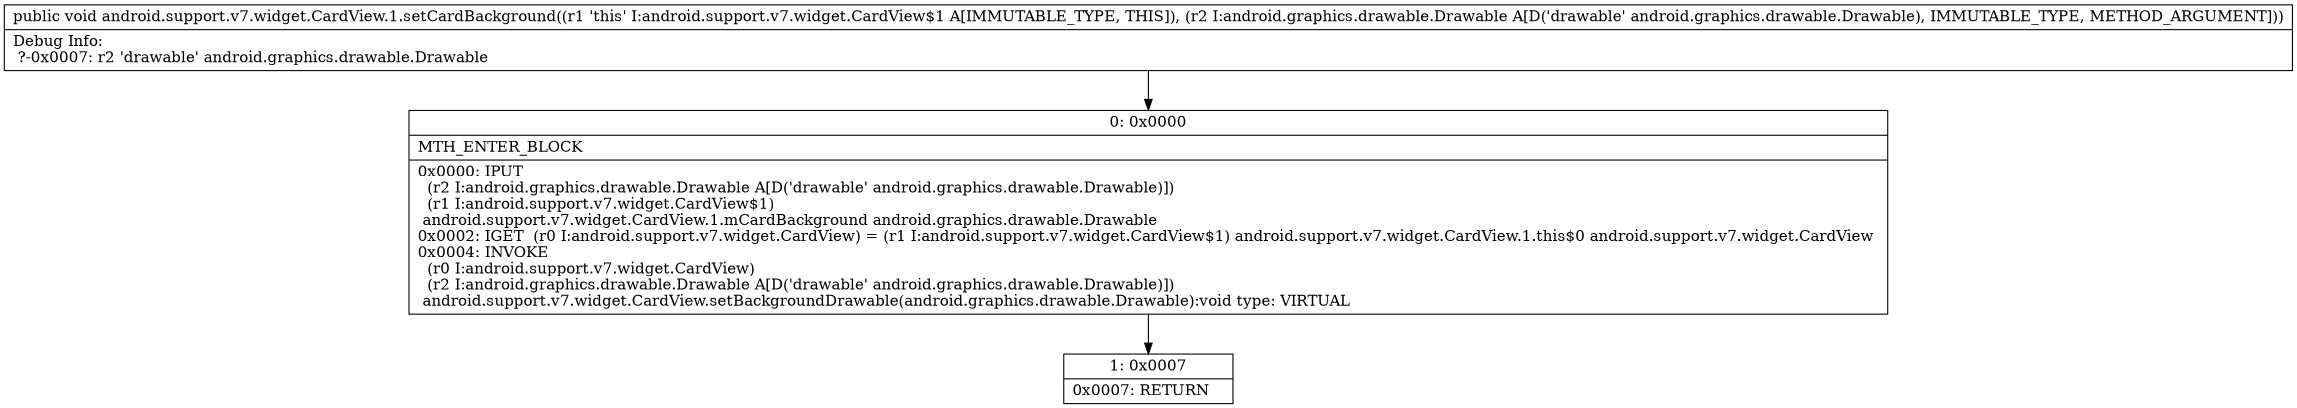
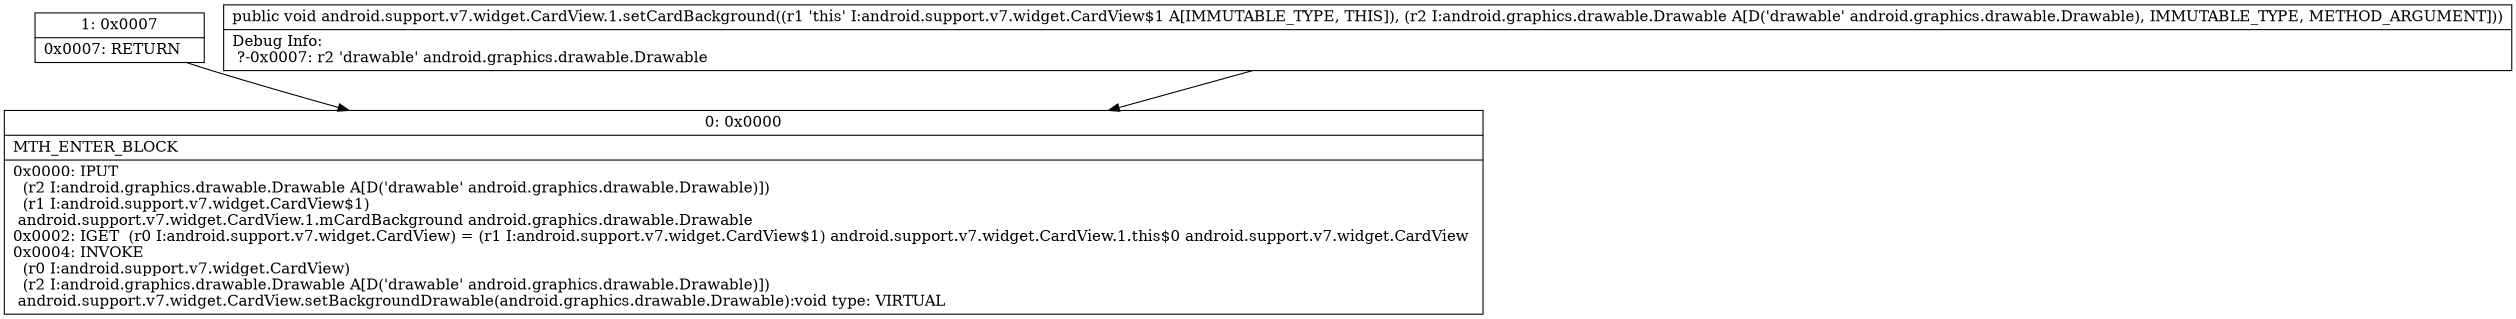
(1148, 329) -> (262, 86)
